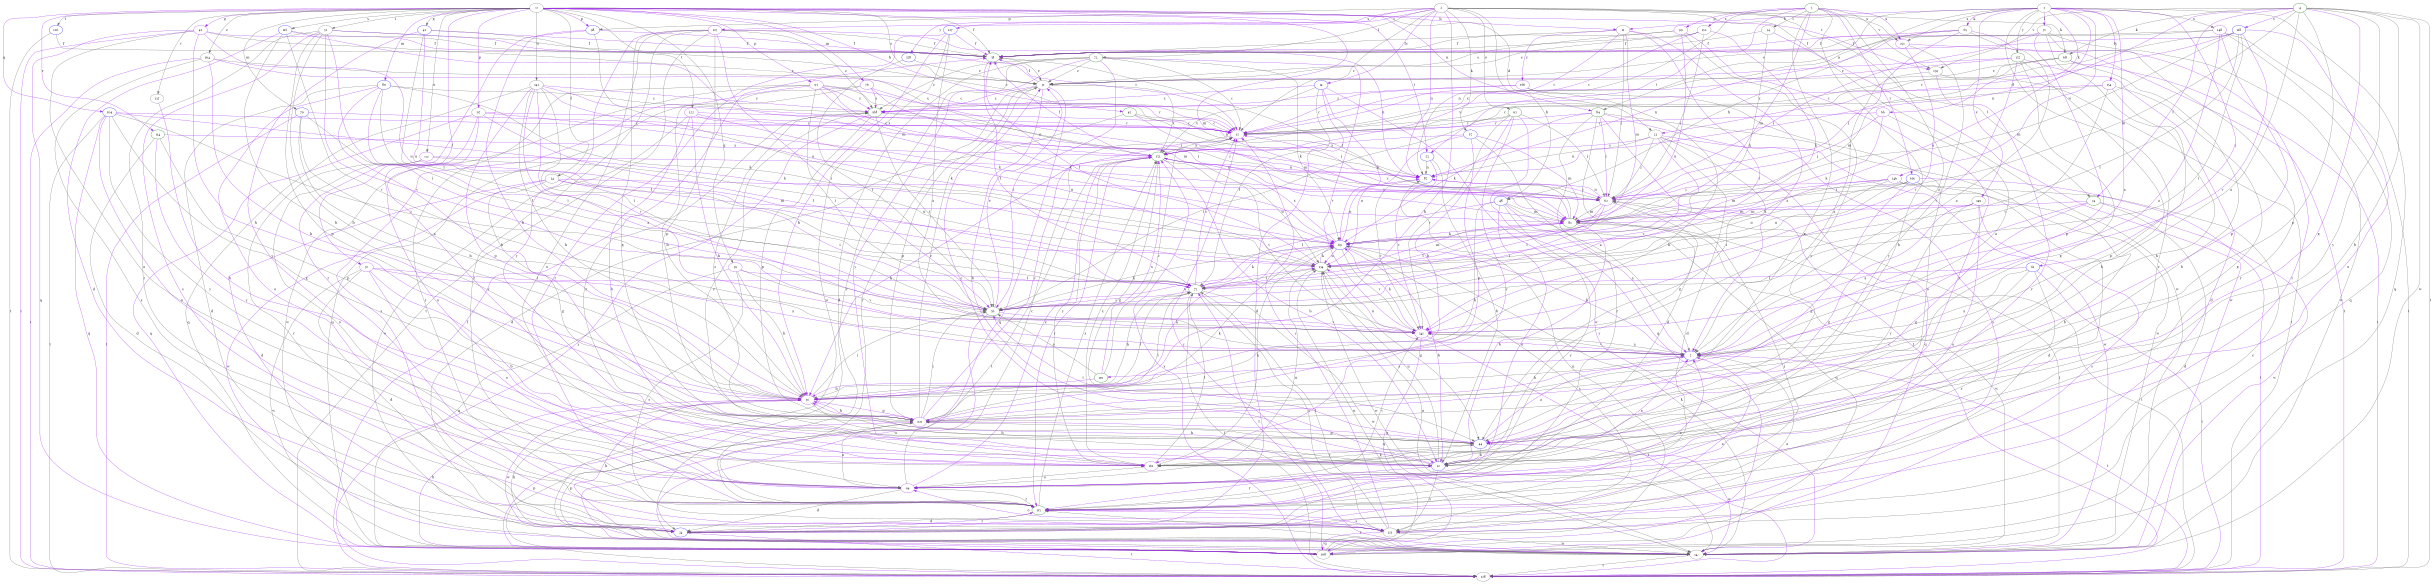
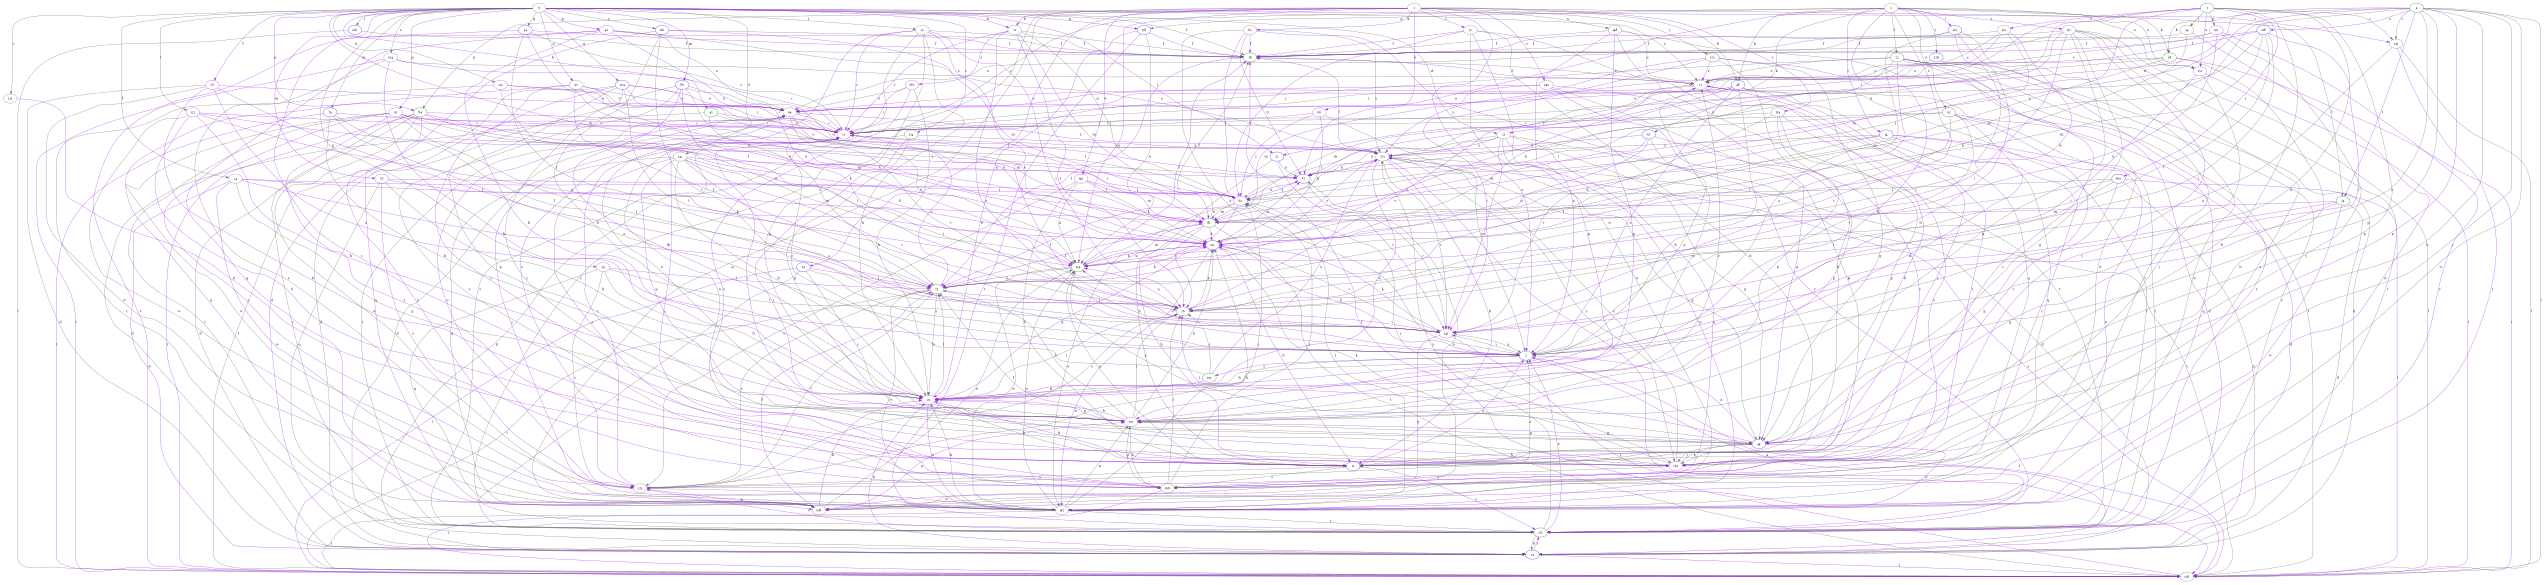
(1950, 87) -> (2039, 76)
(583, 502) -> (1291, 90)
